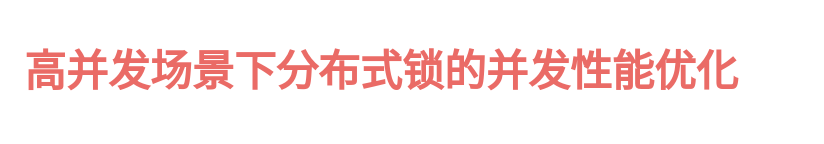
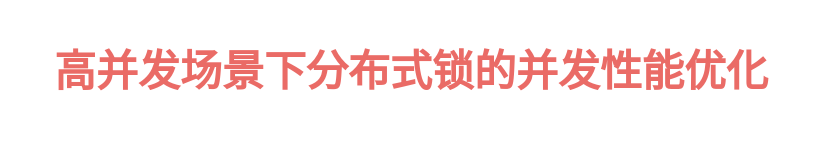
(381, 71) -> (411, 71)
